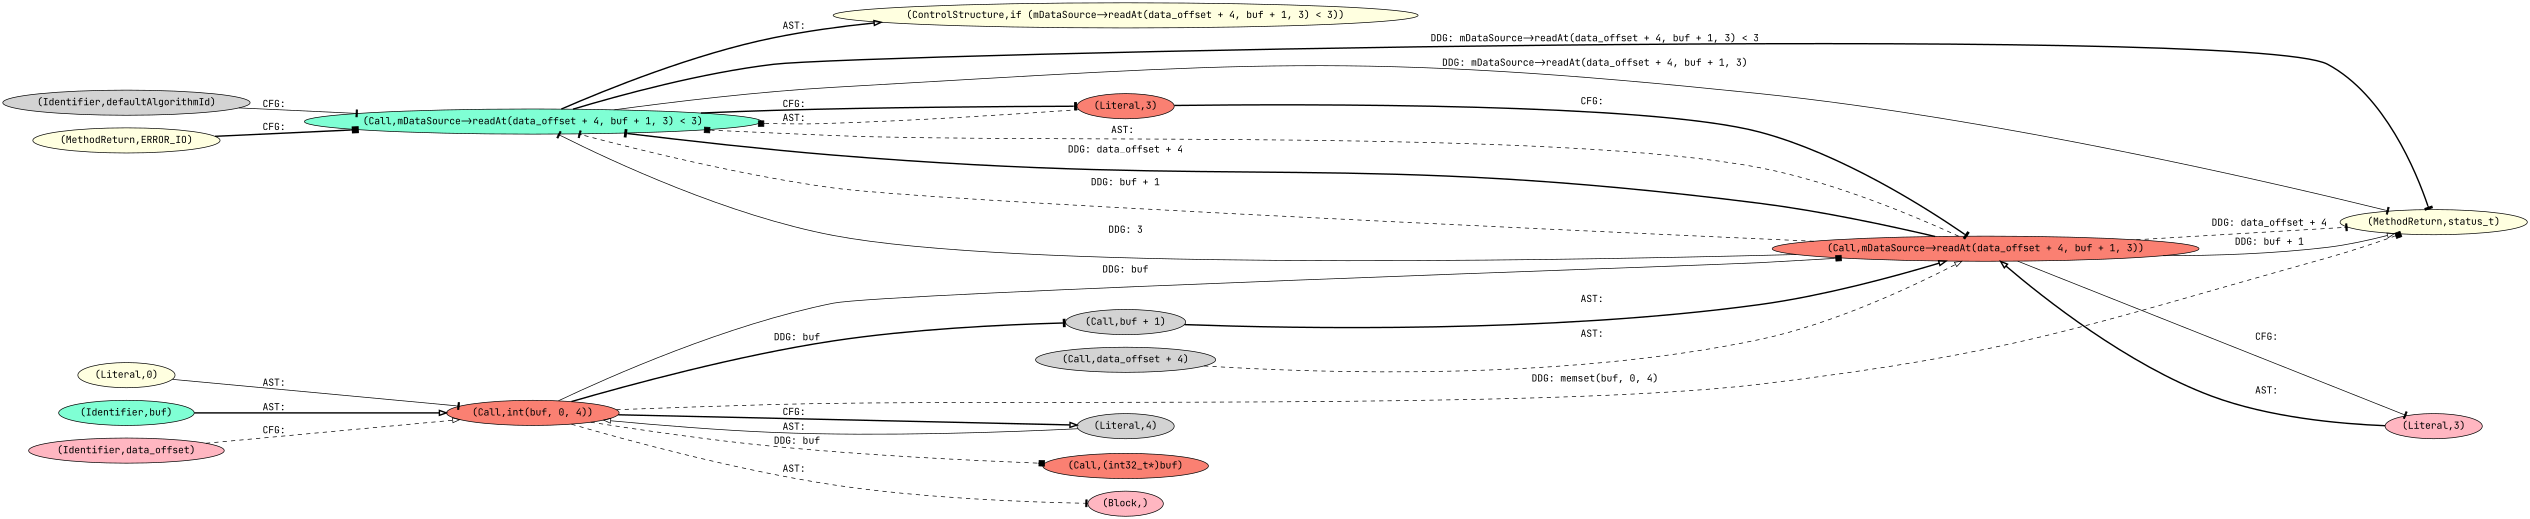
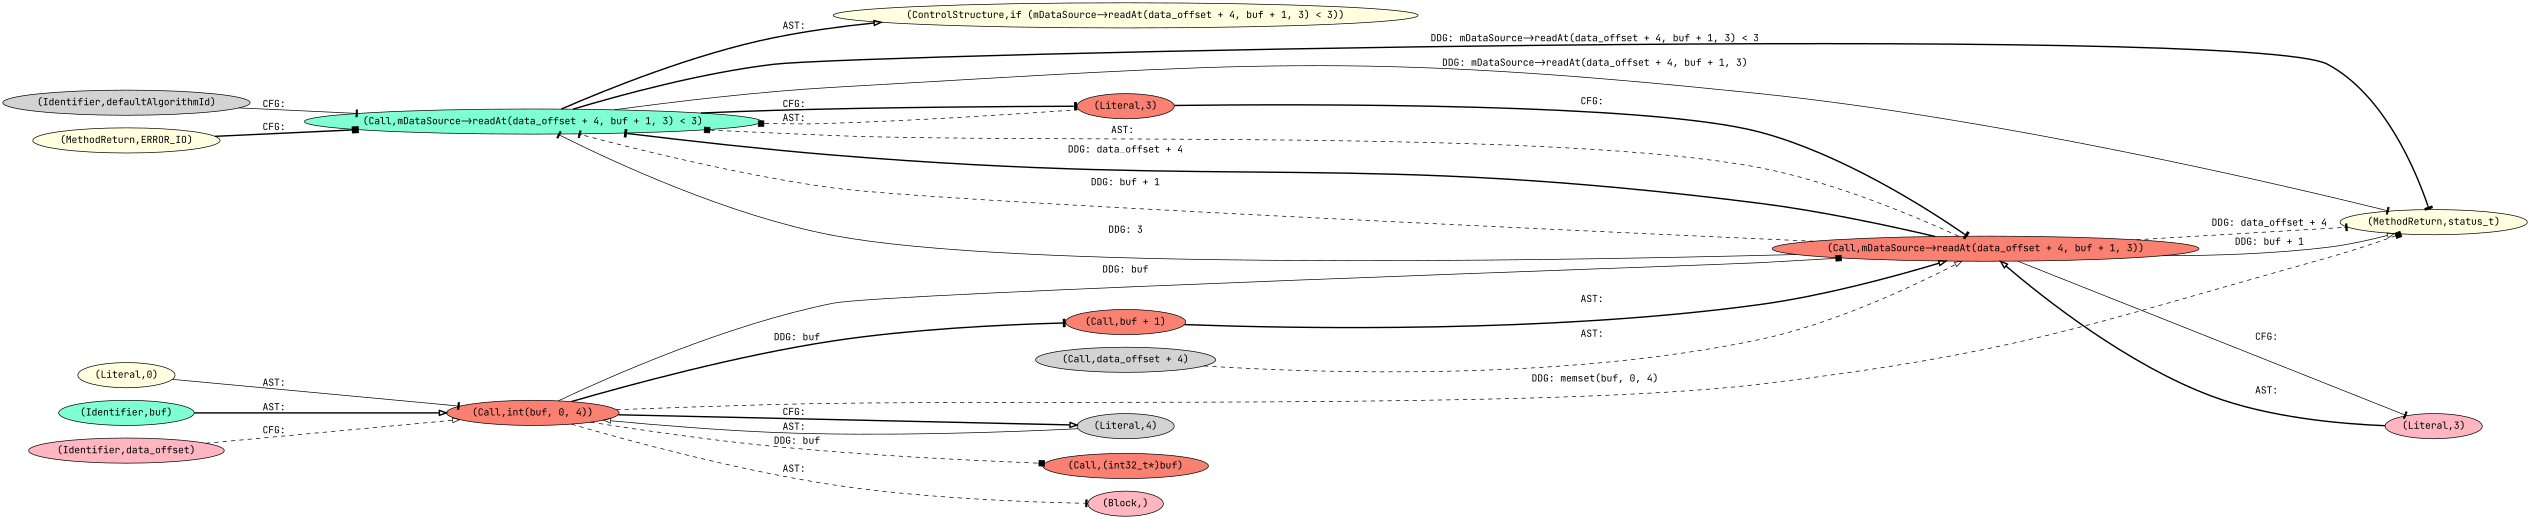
(1126, 322) -> (1126, 322)
